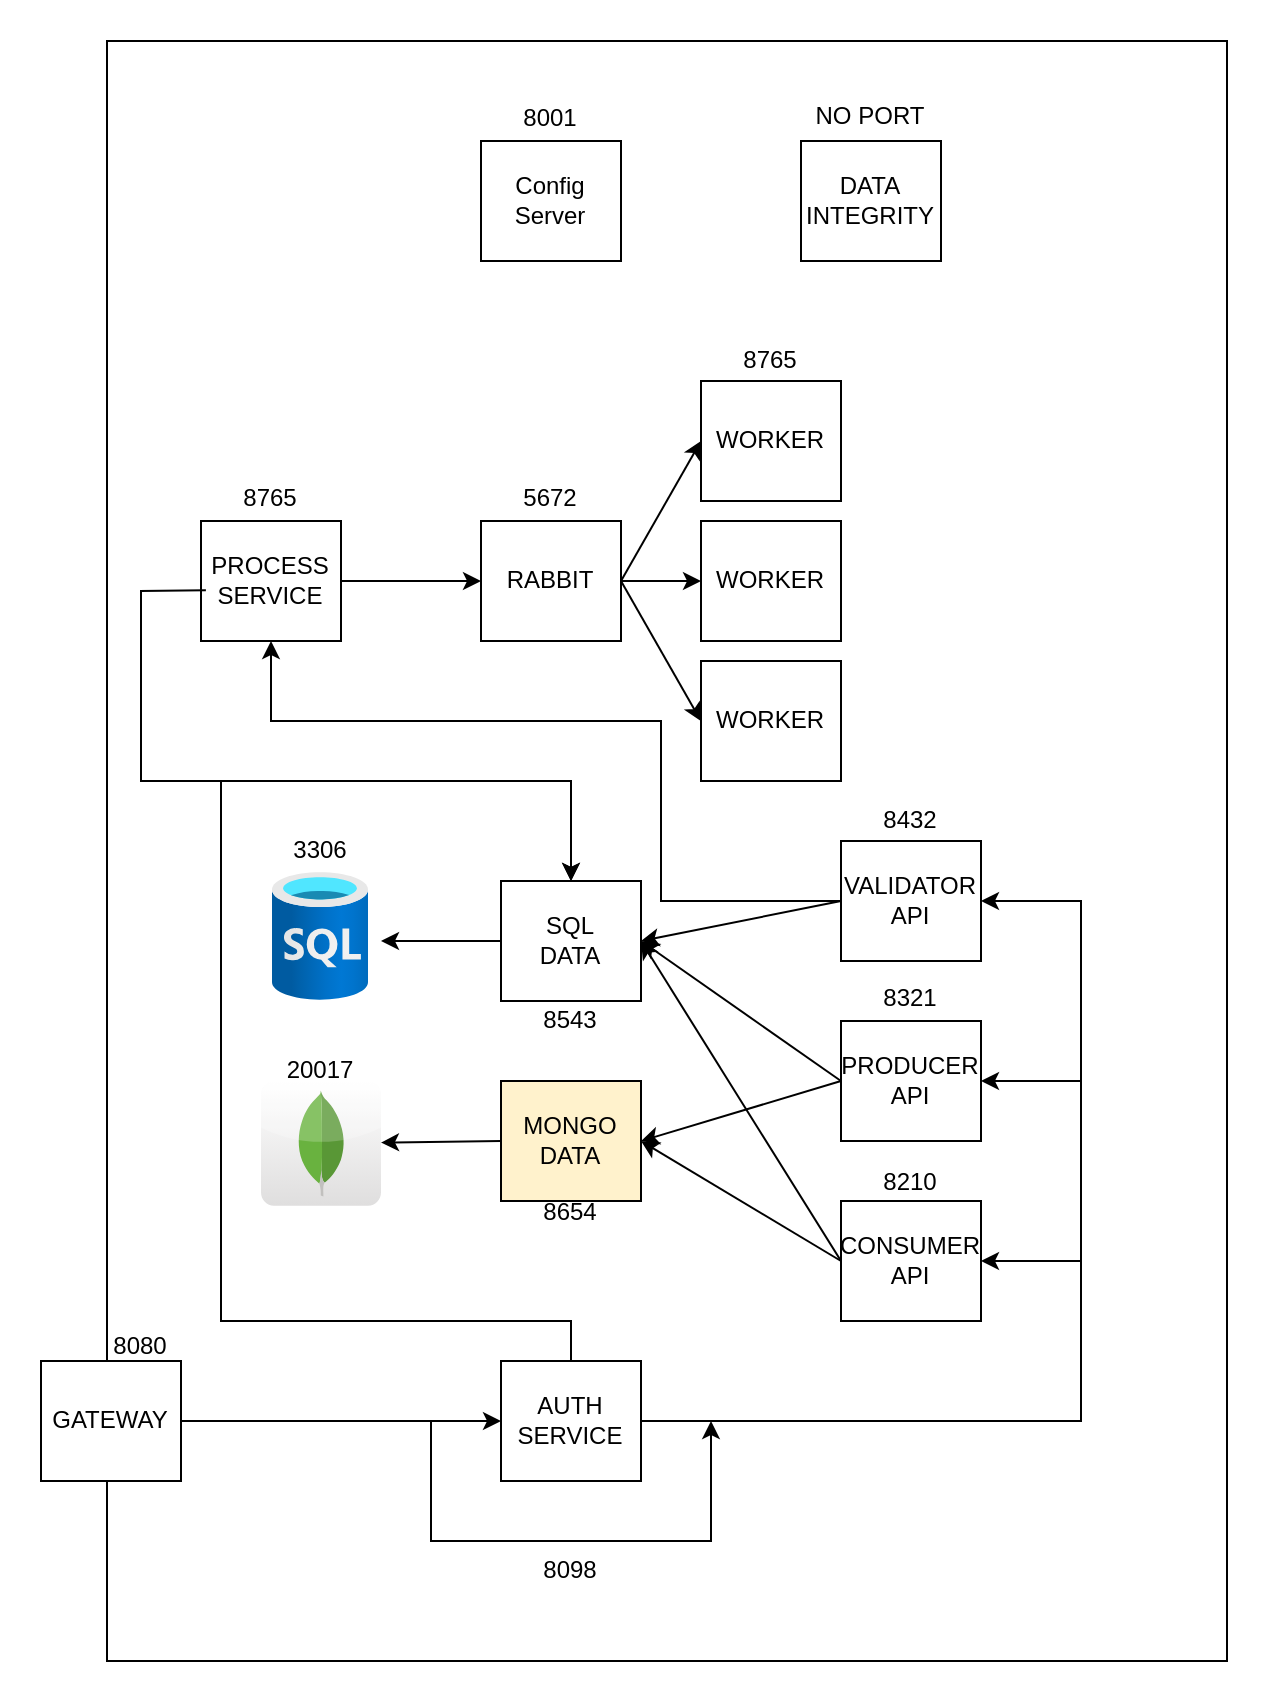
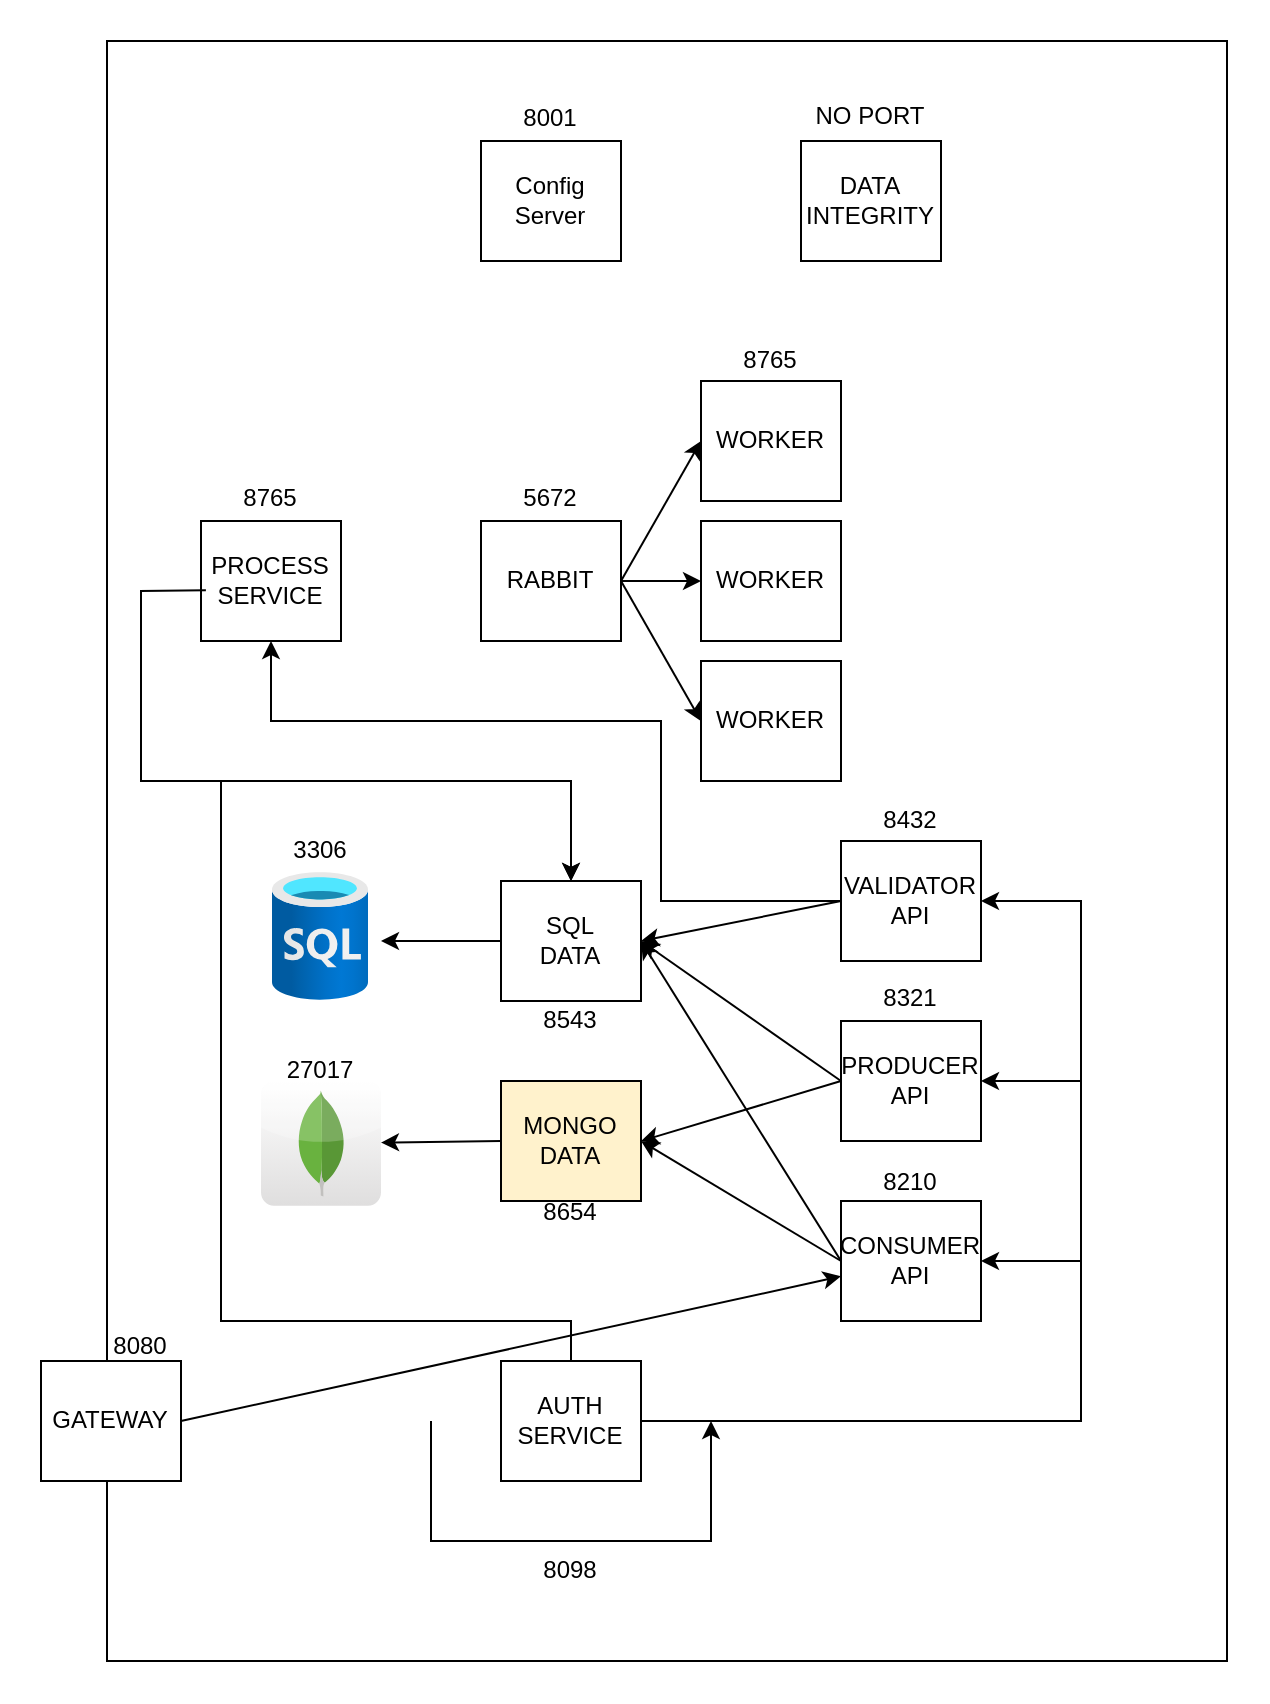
(404, 581) -> none
(321, 1071) -> (321, 1071)
(334, 1421) -> (505, 1350)
